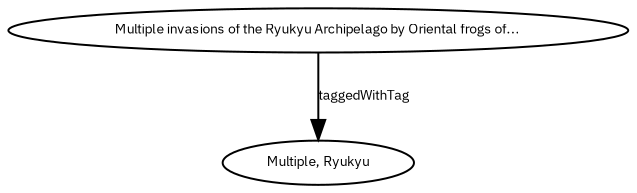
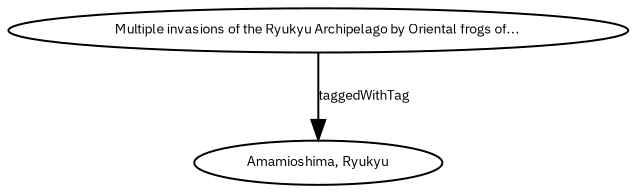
(318, 163) -> (318, 163)
